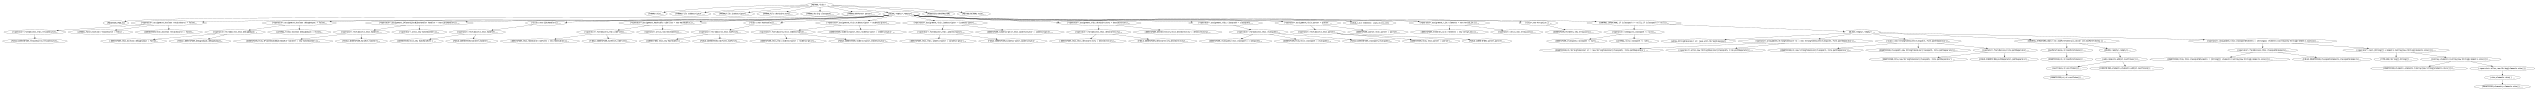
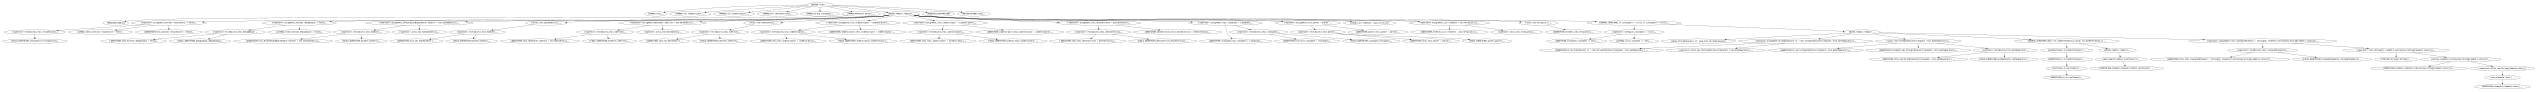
(1248, 36) -> (1227, 32)
(2094, 64) -> (2067, 63)
